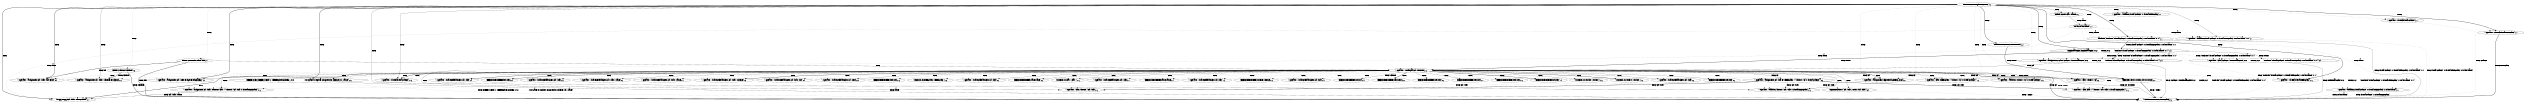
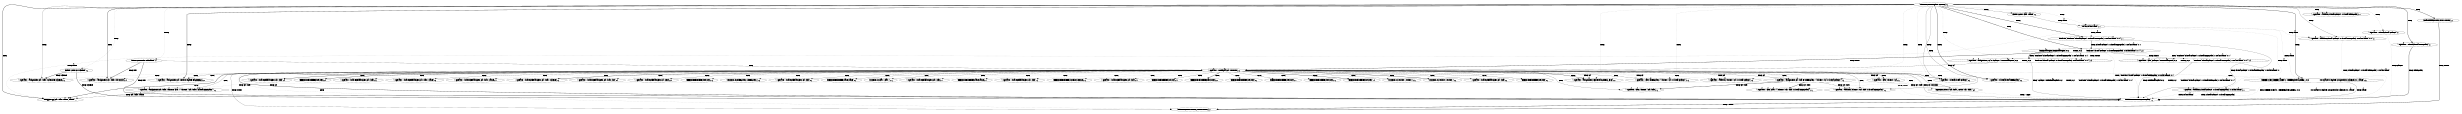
(1390, 75) -> (1200, 75)
(2148, 90) -> (1669, 105)
